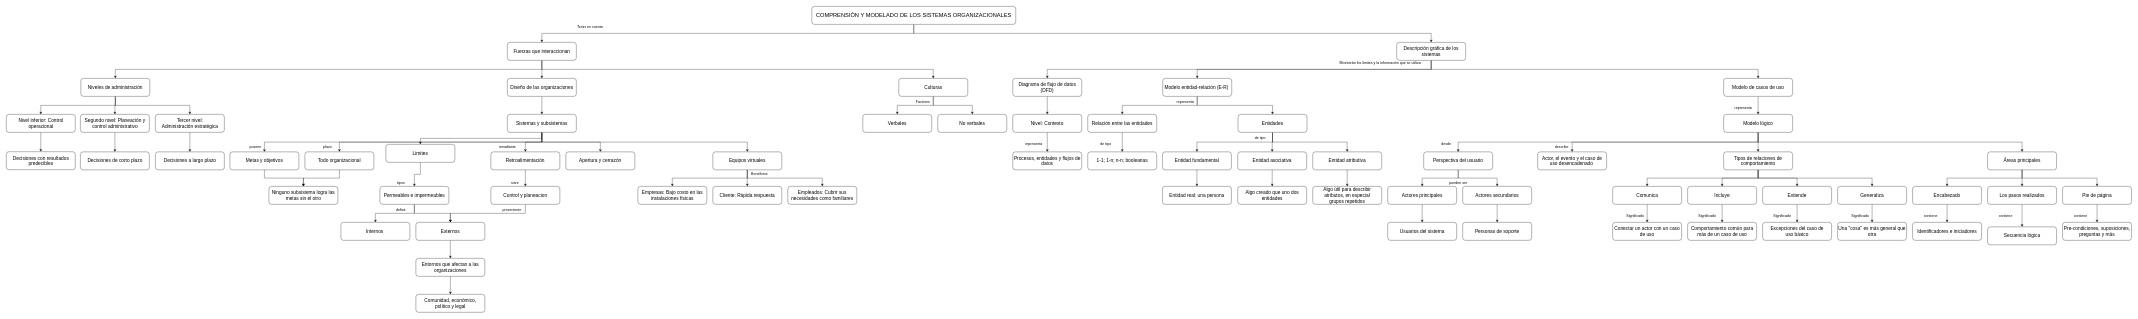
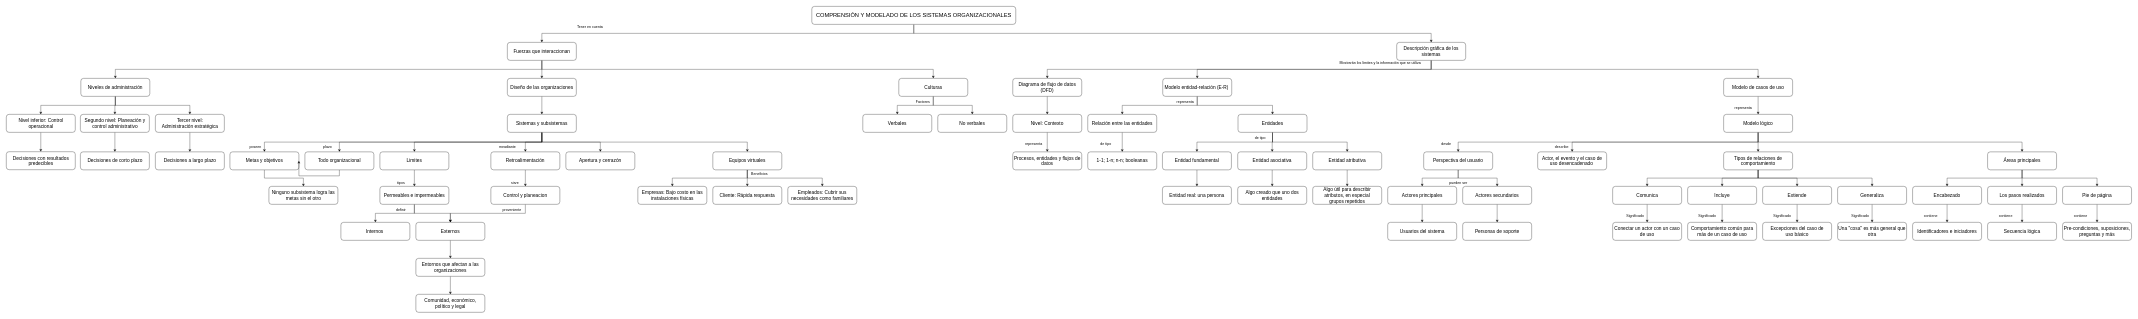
(420, 153) -> (414, 161)
(325, 178) -> (299, 164)
(2022, 236) -> (2022, 231)
